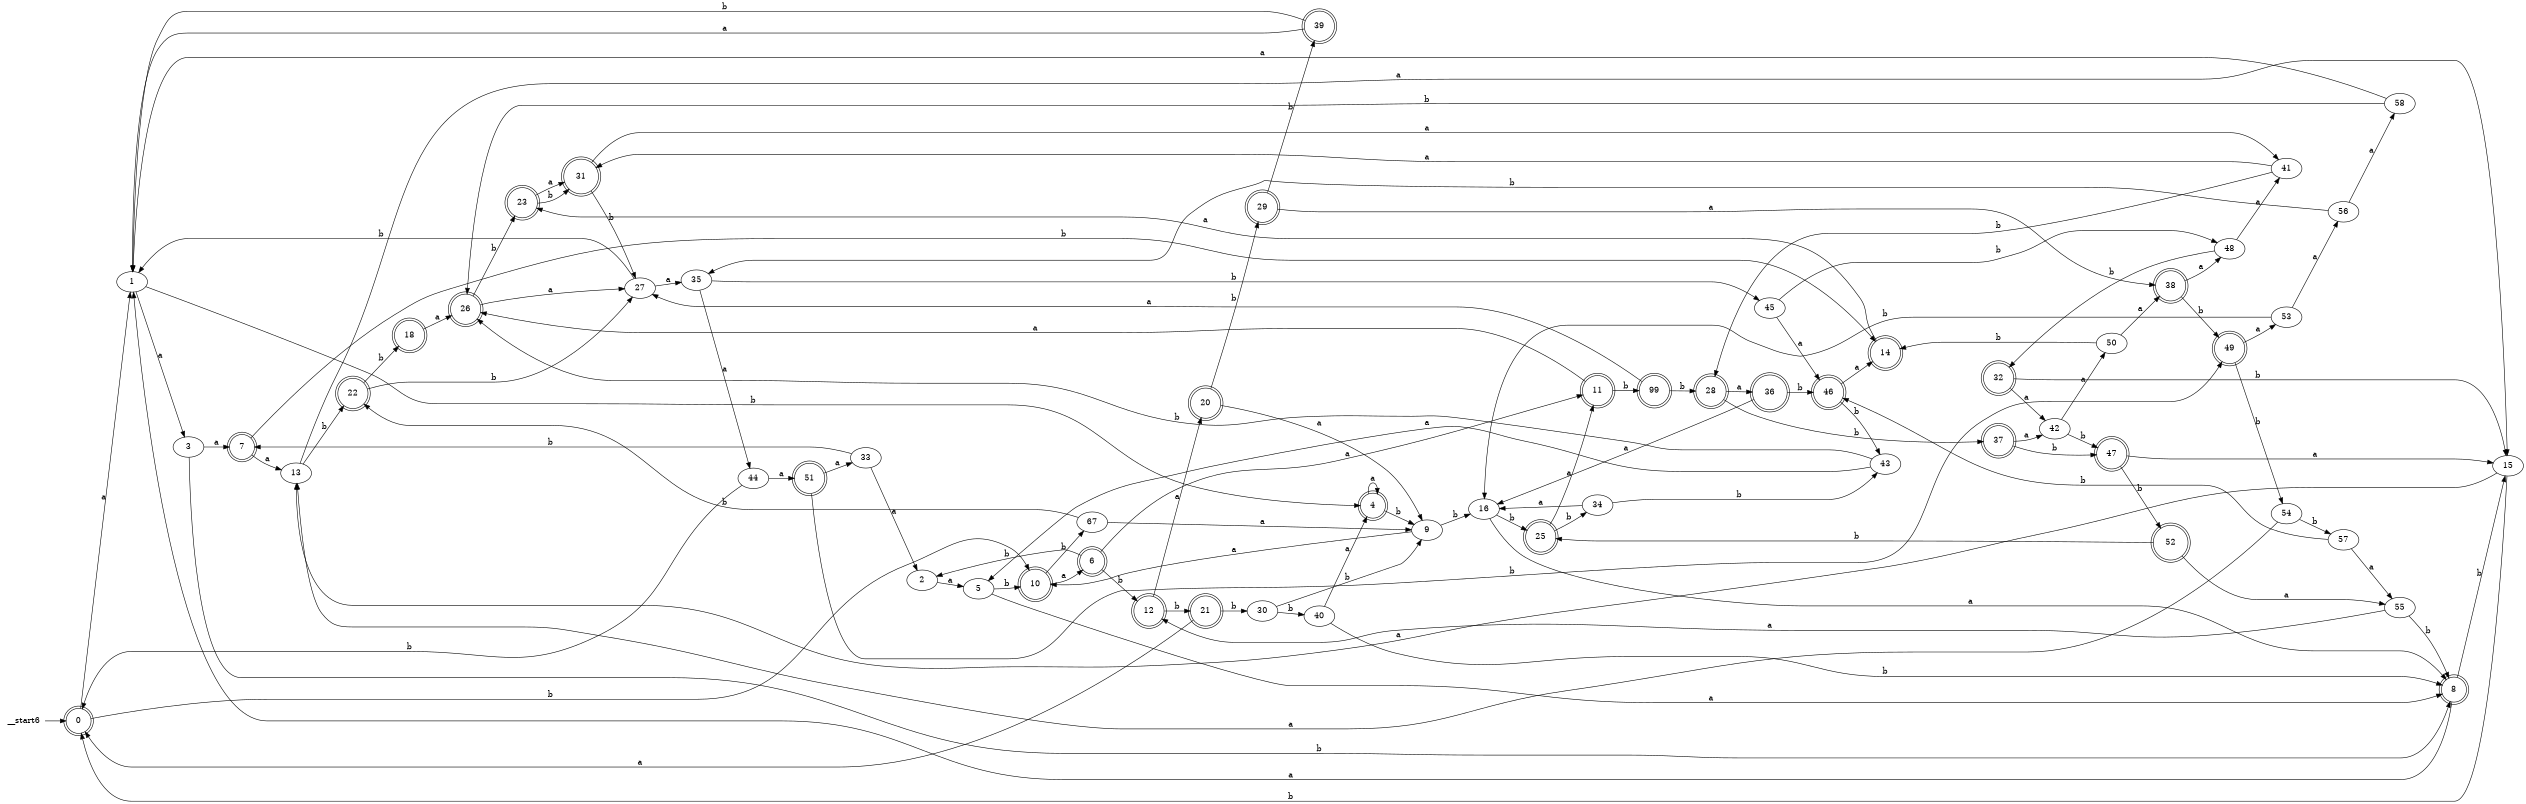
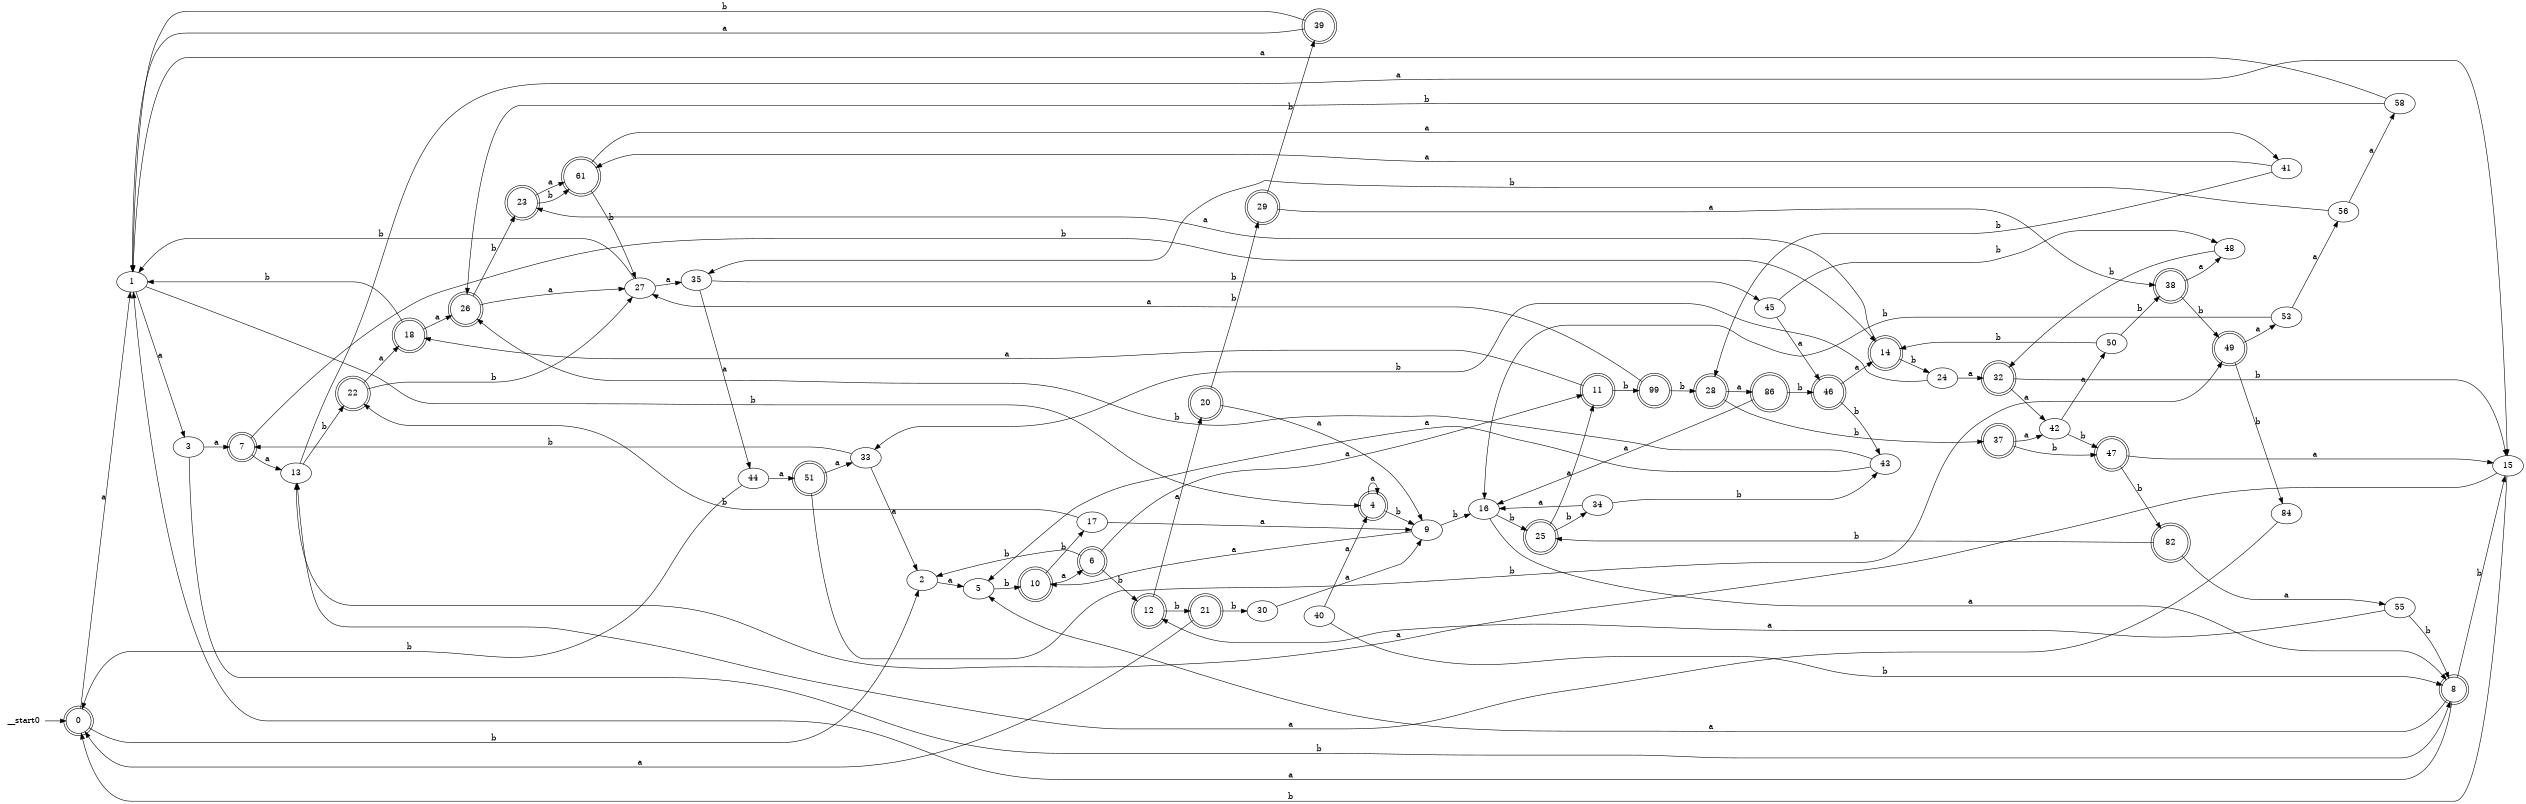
(581, 177) -> (581, 177)
(2256, 211) -> none
none -> (287, 282)
(2140, 309) -> (2140, 309)
(1041, 333) -> (1009, 359)
(381, 358) -> (381, 358)
none -> (1942, 378)
(1770, 392) -> (1770, 392)
(2287, 514) -> (2287, 514)
(1092, 522) -> (1092, 522)
(2343, 540) -> none
(2171, 543) -> (2171, 543)
(1348, 578) -> (1348, 578)
(1288, 613) -> none
(589, 699) -> (540, 743)
(1707, 703) -> (1716, 732)
(24, 721) -> (24, 721)
